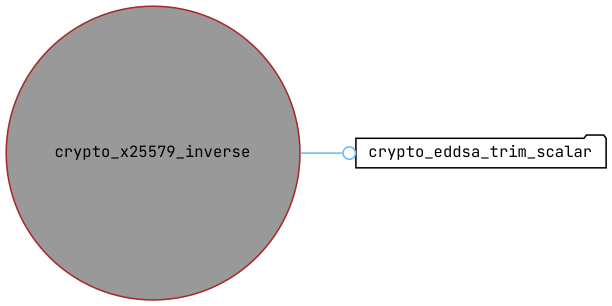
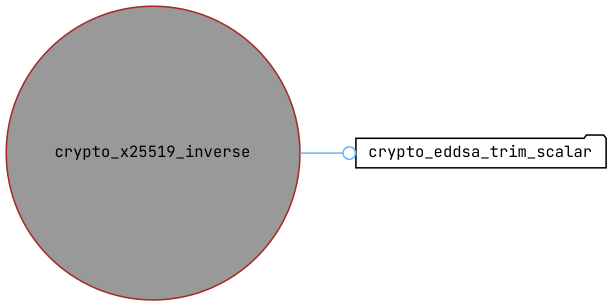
(153, 153) -> (153, 153)
